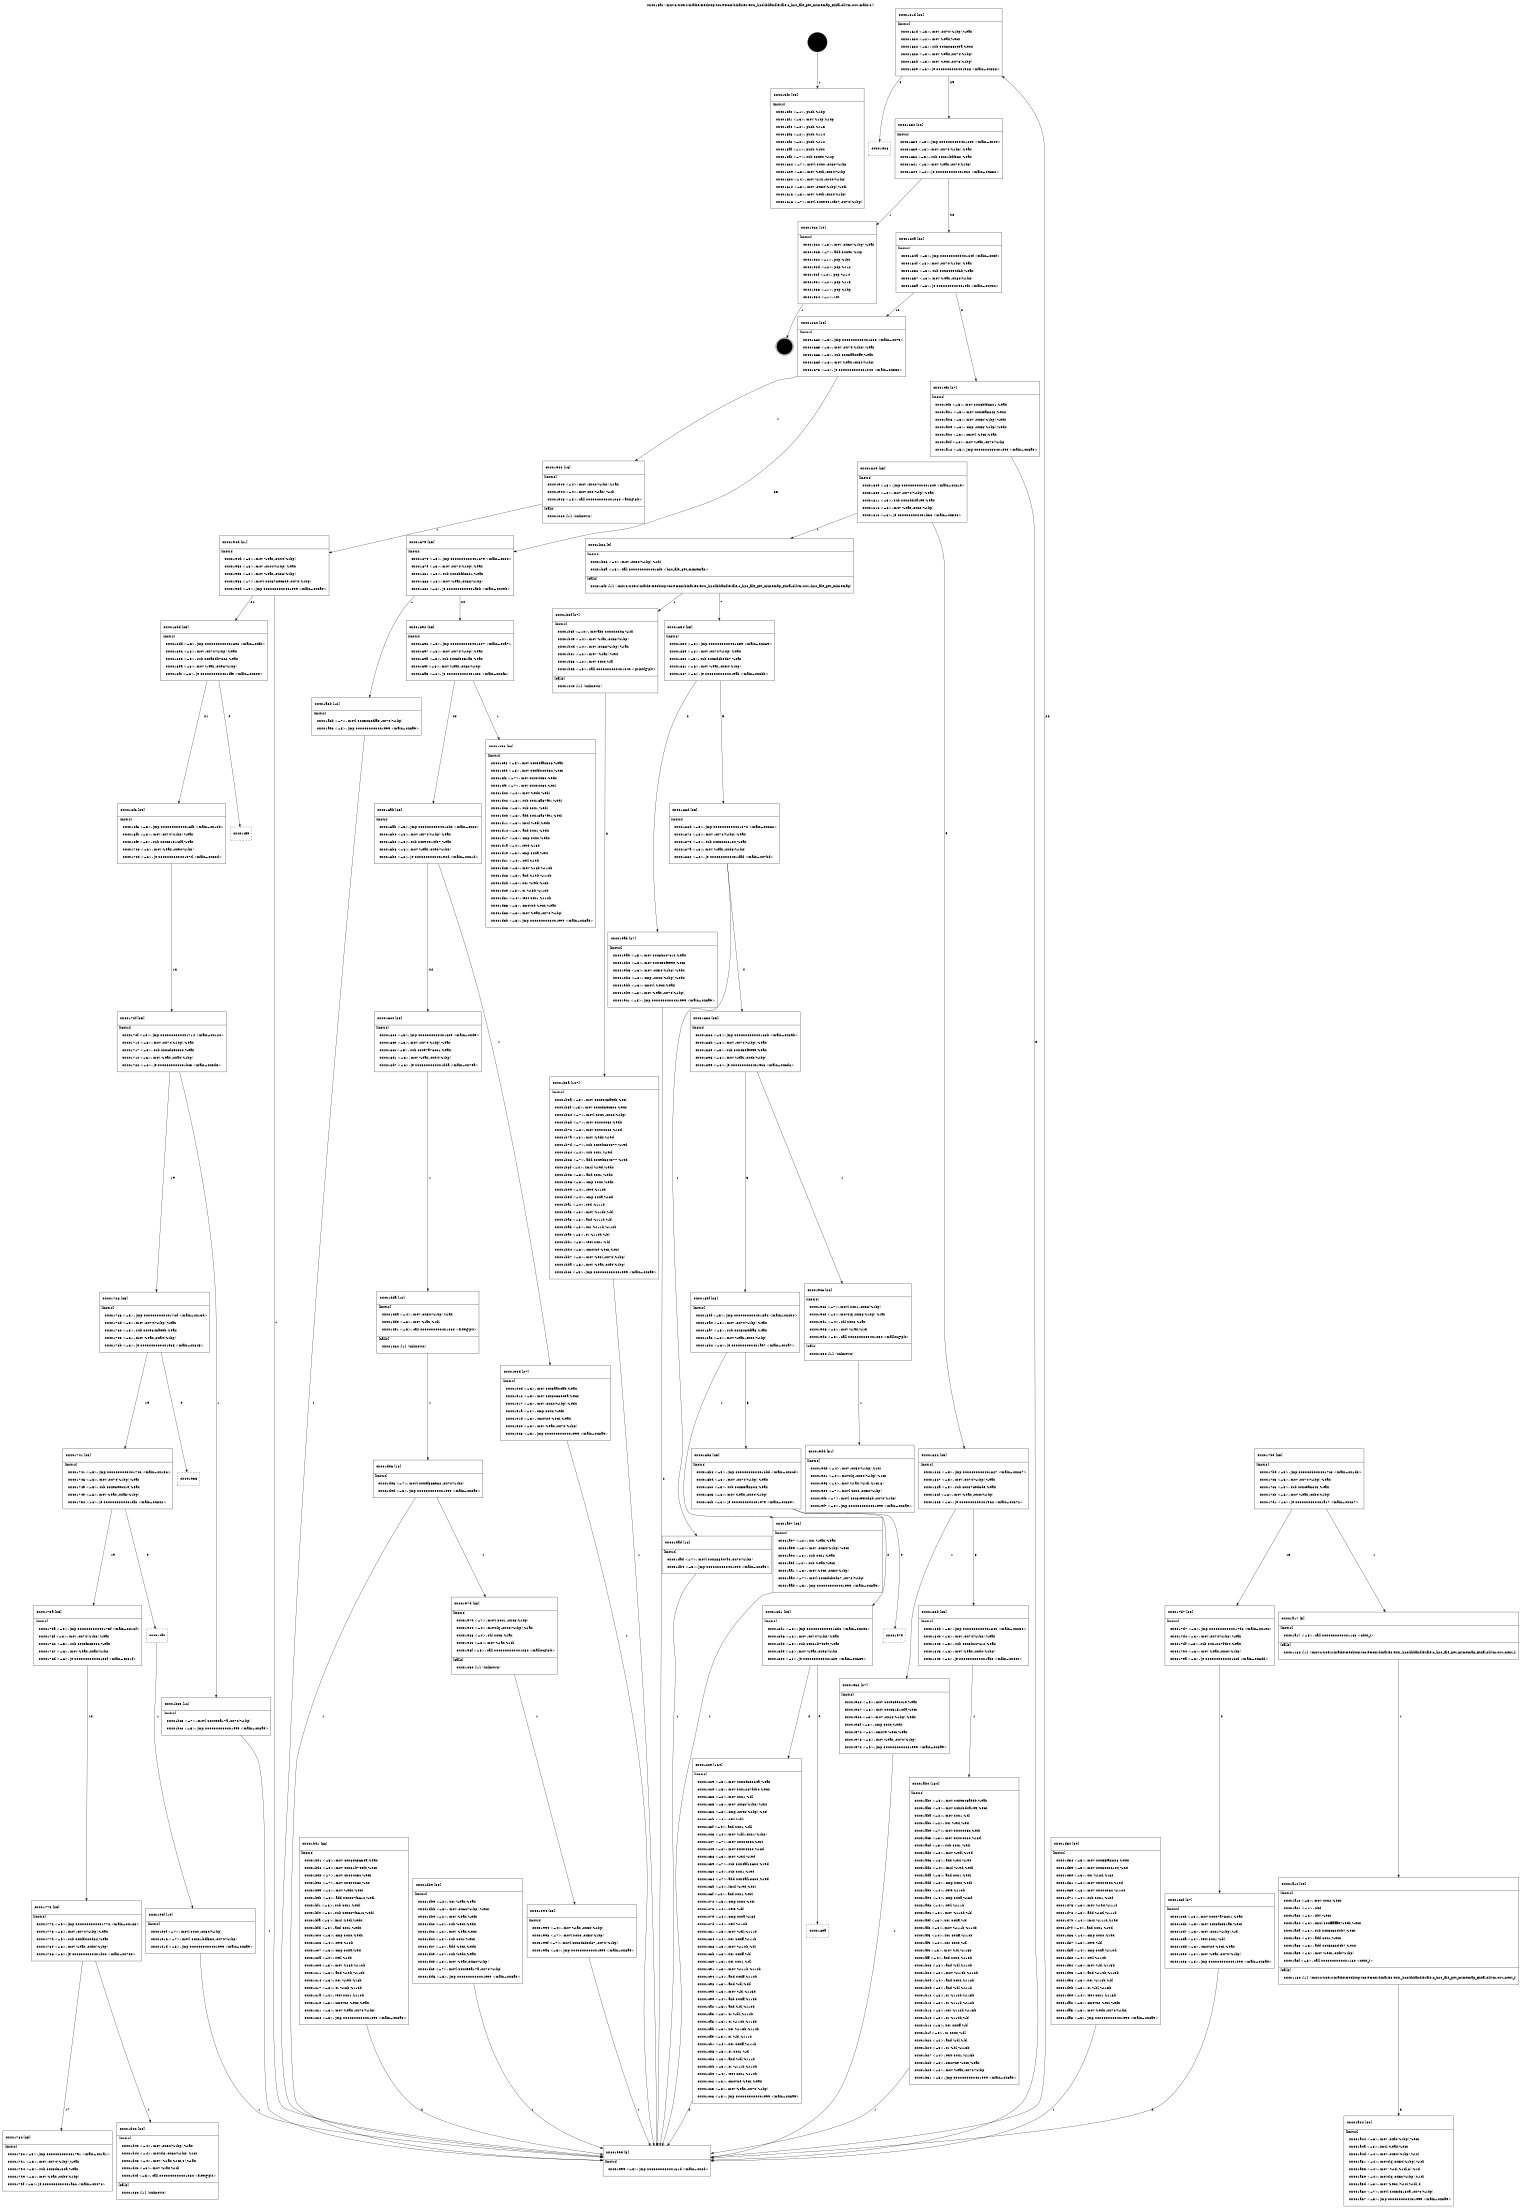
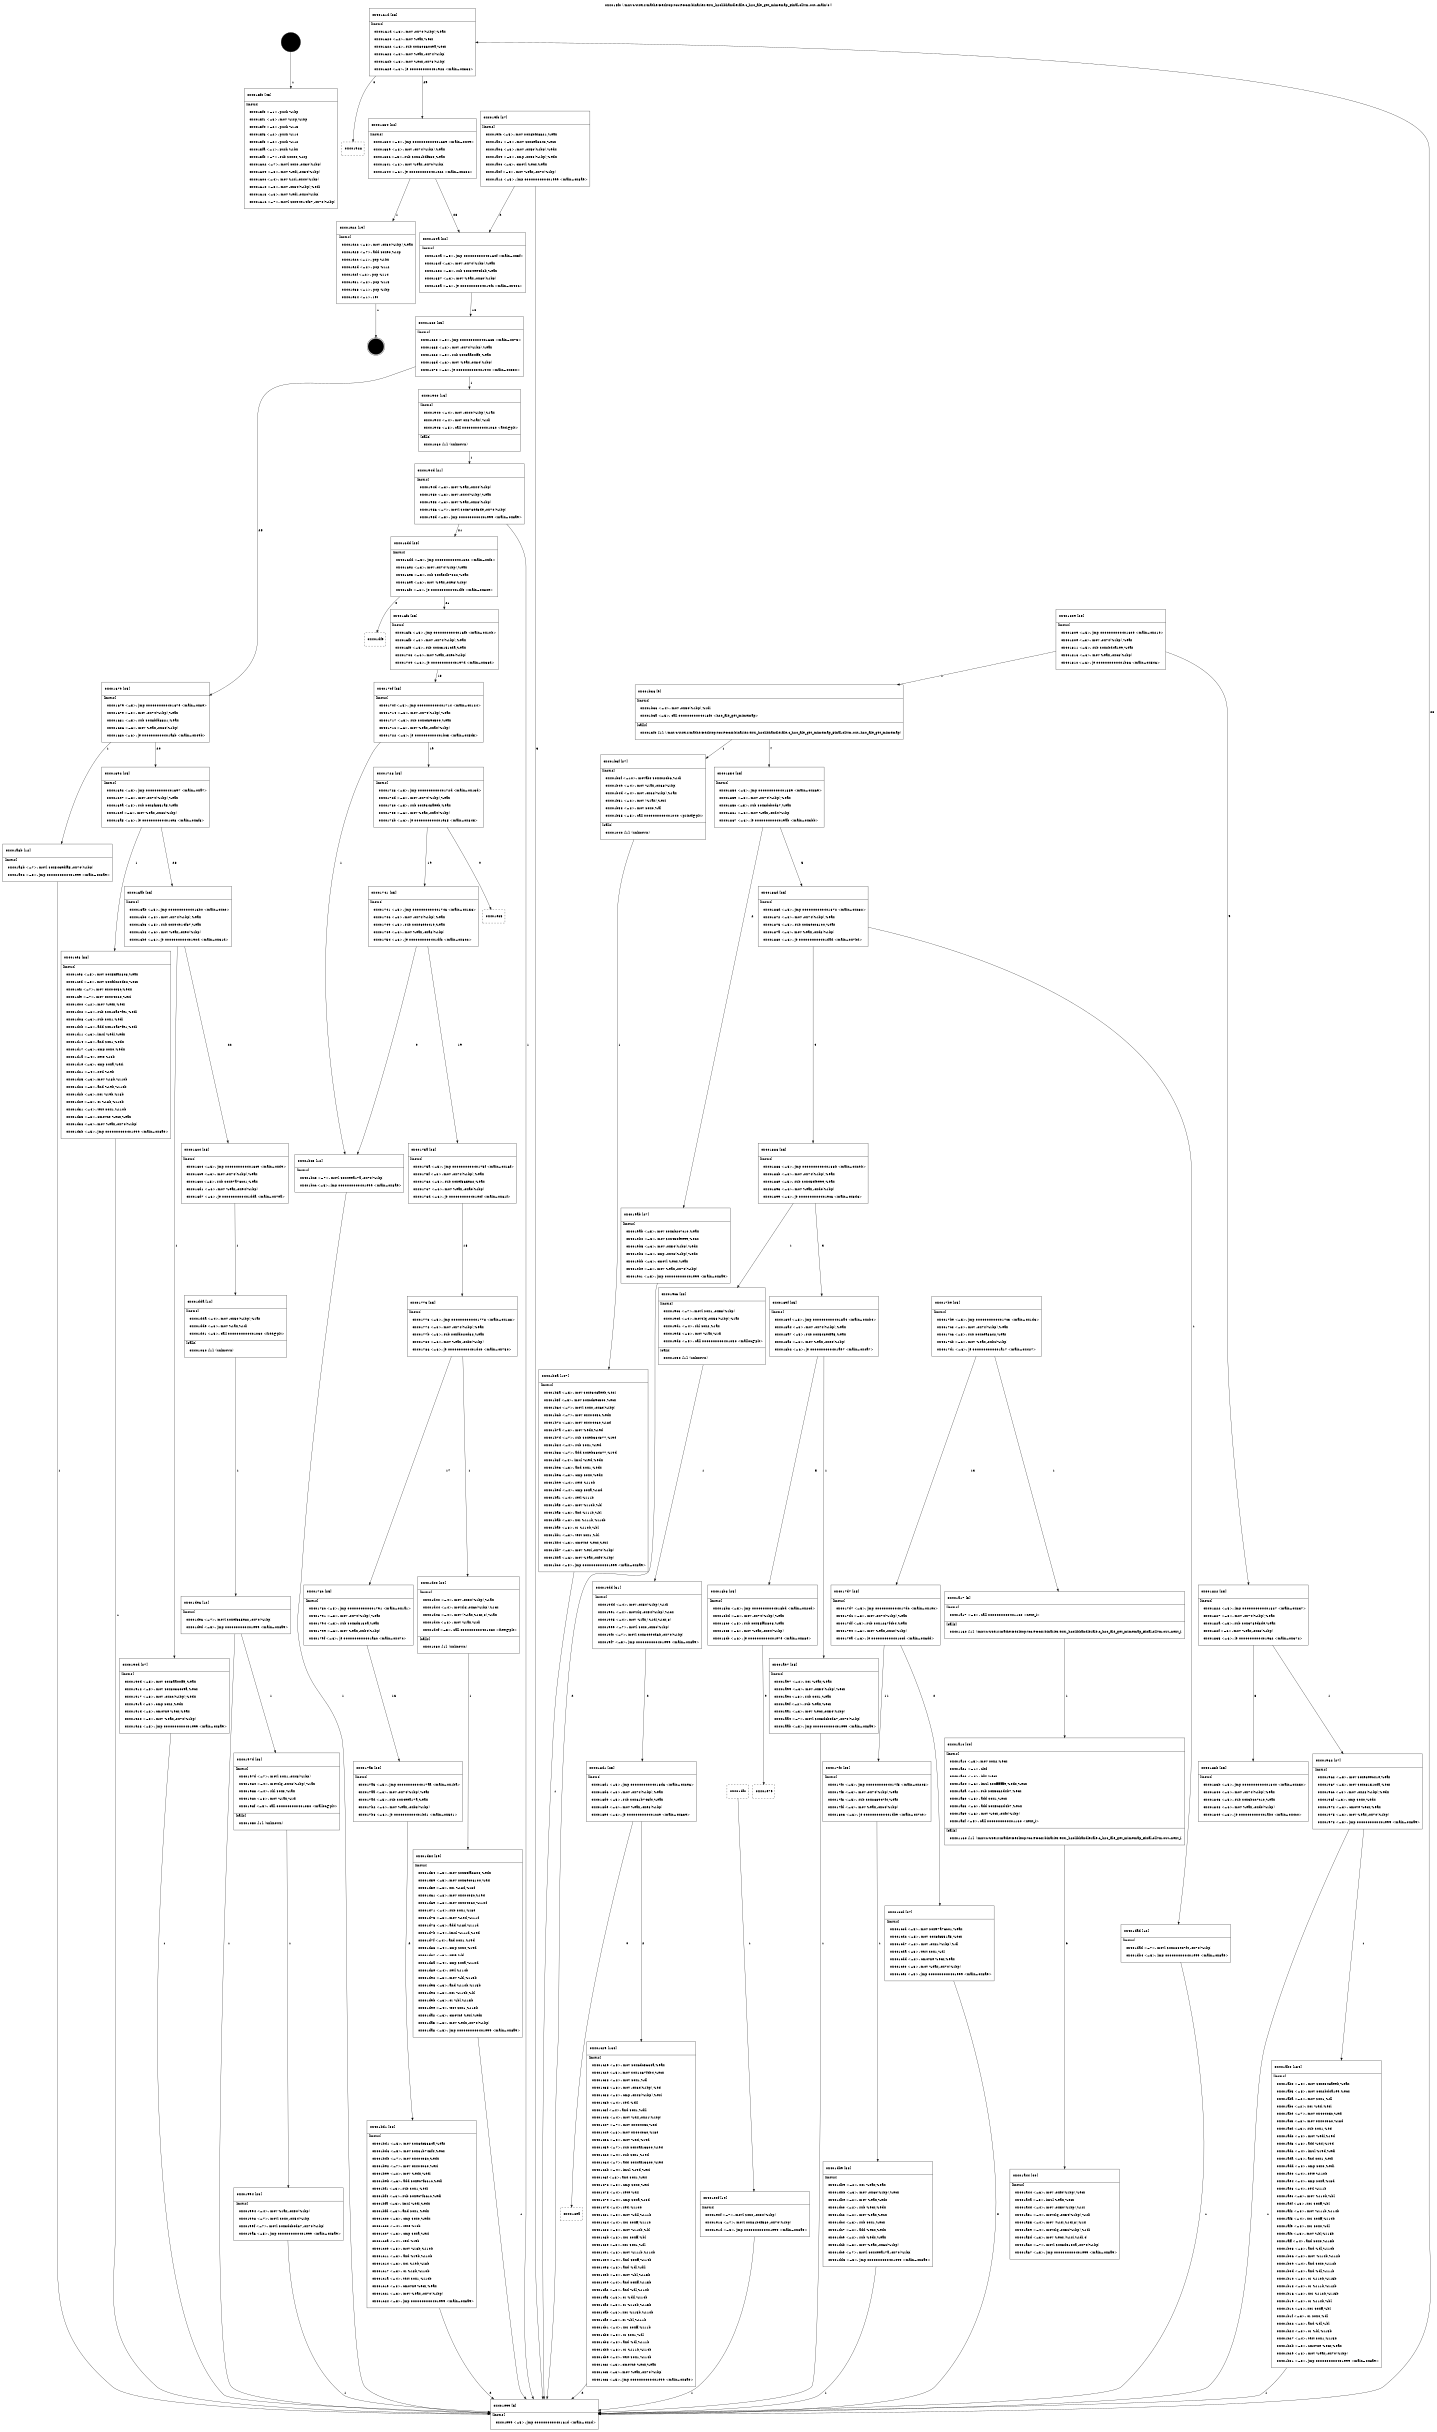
(966, 336) -> (502, 208)
(607, 834) -> (619, 1045)
(882, 1517) -> (644, 1704)
(140, 1568) -> (390, 1050)
(971, 1720) -> (1353, 1944)
none -> (468, 1750)
none -> (408, 1791)
none -> (877, 1791)
none -> (116, 1936)
